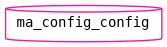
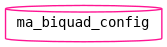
(84, 24) -> (84, 24)
